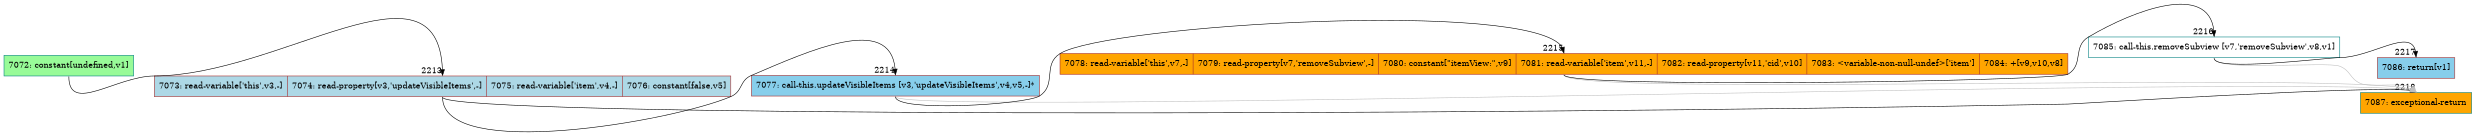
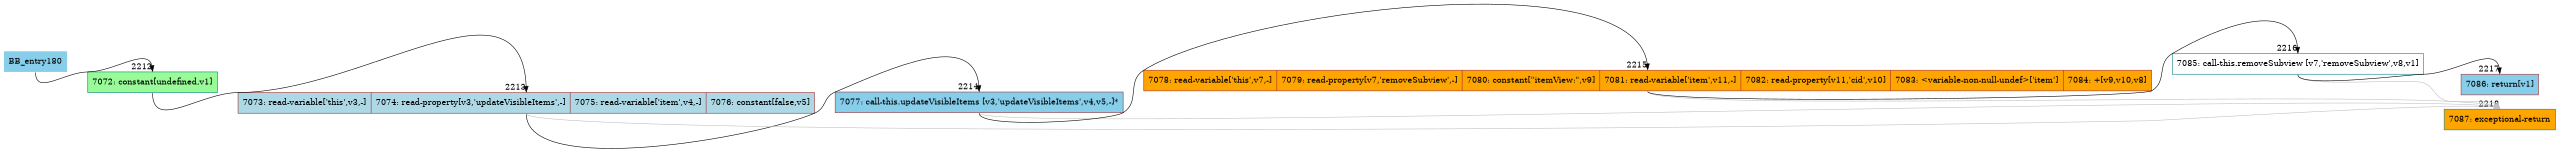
none -> (36, 62)
(1426, 112) -> (1510, 128)
